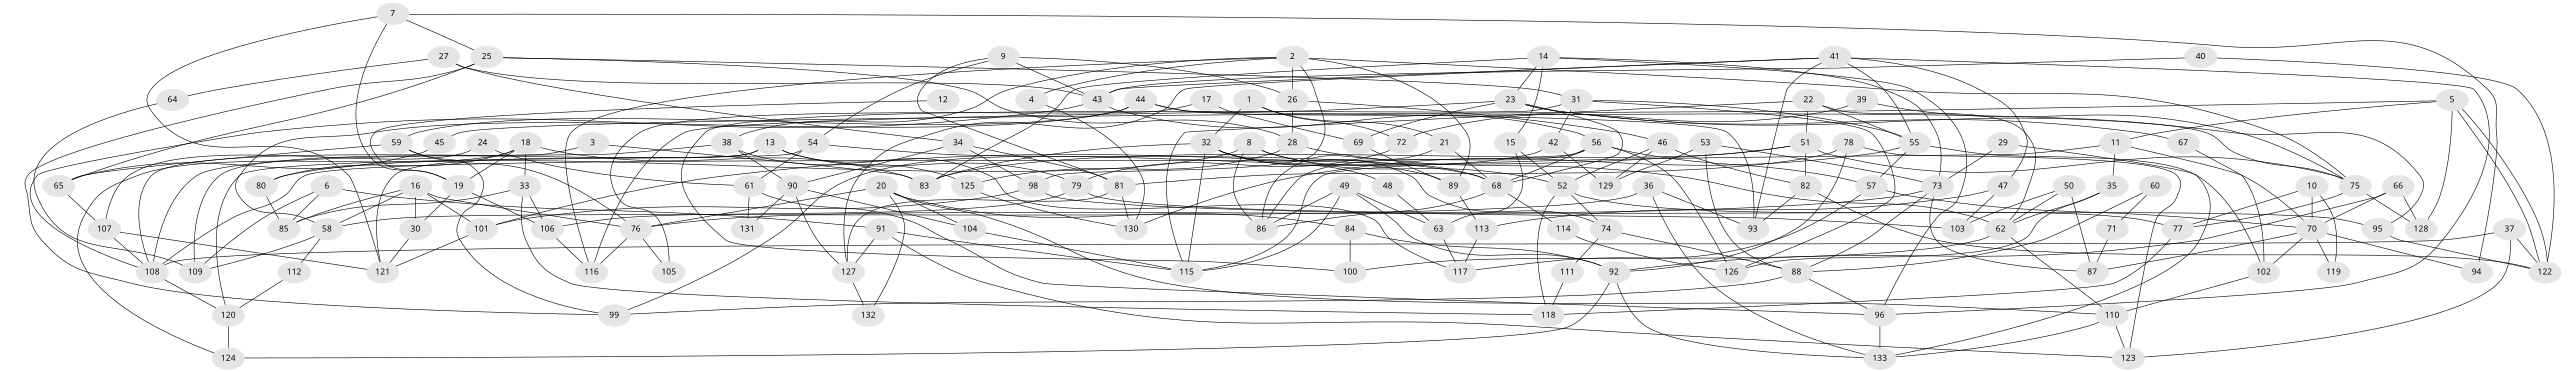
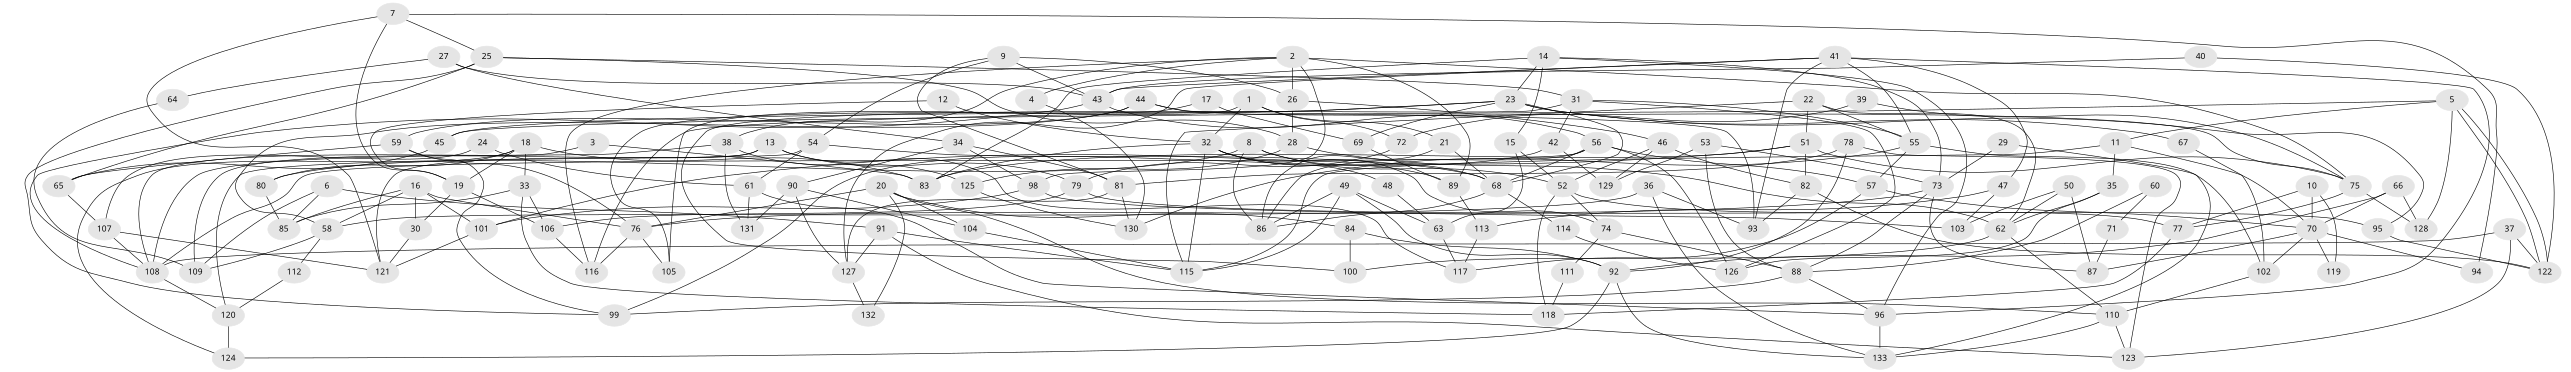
none -> (895, 112)
none -> (973, 114)
none -> (1078, 132)
(760, 165) -> (727, 190)
